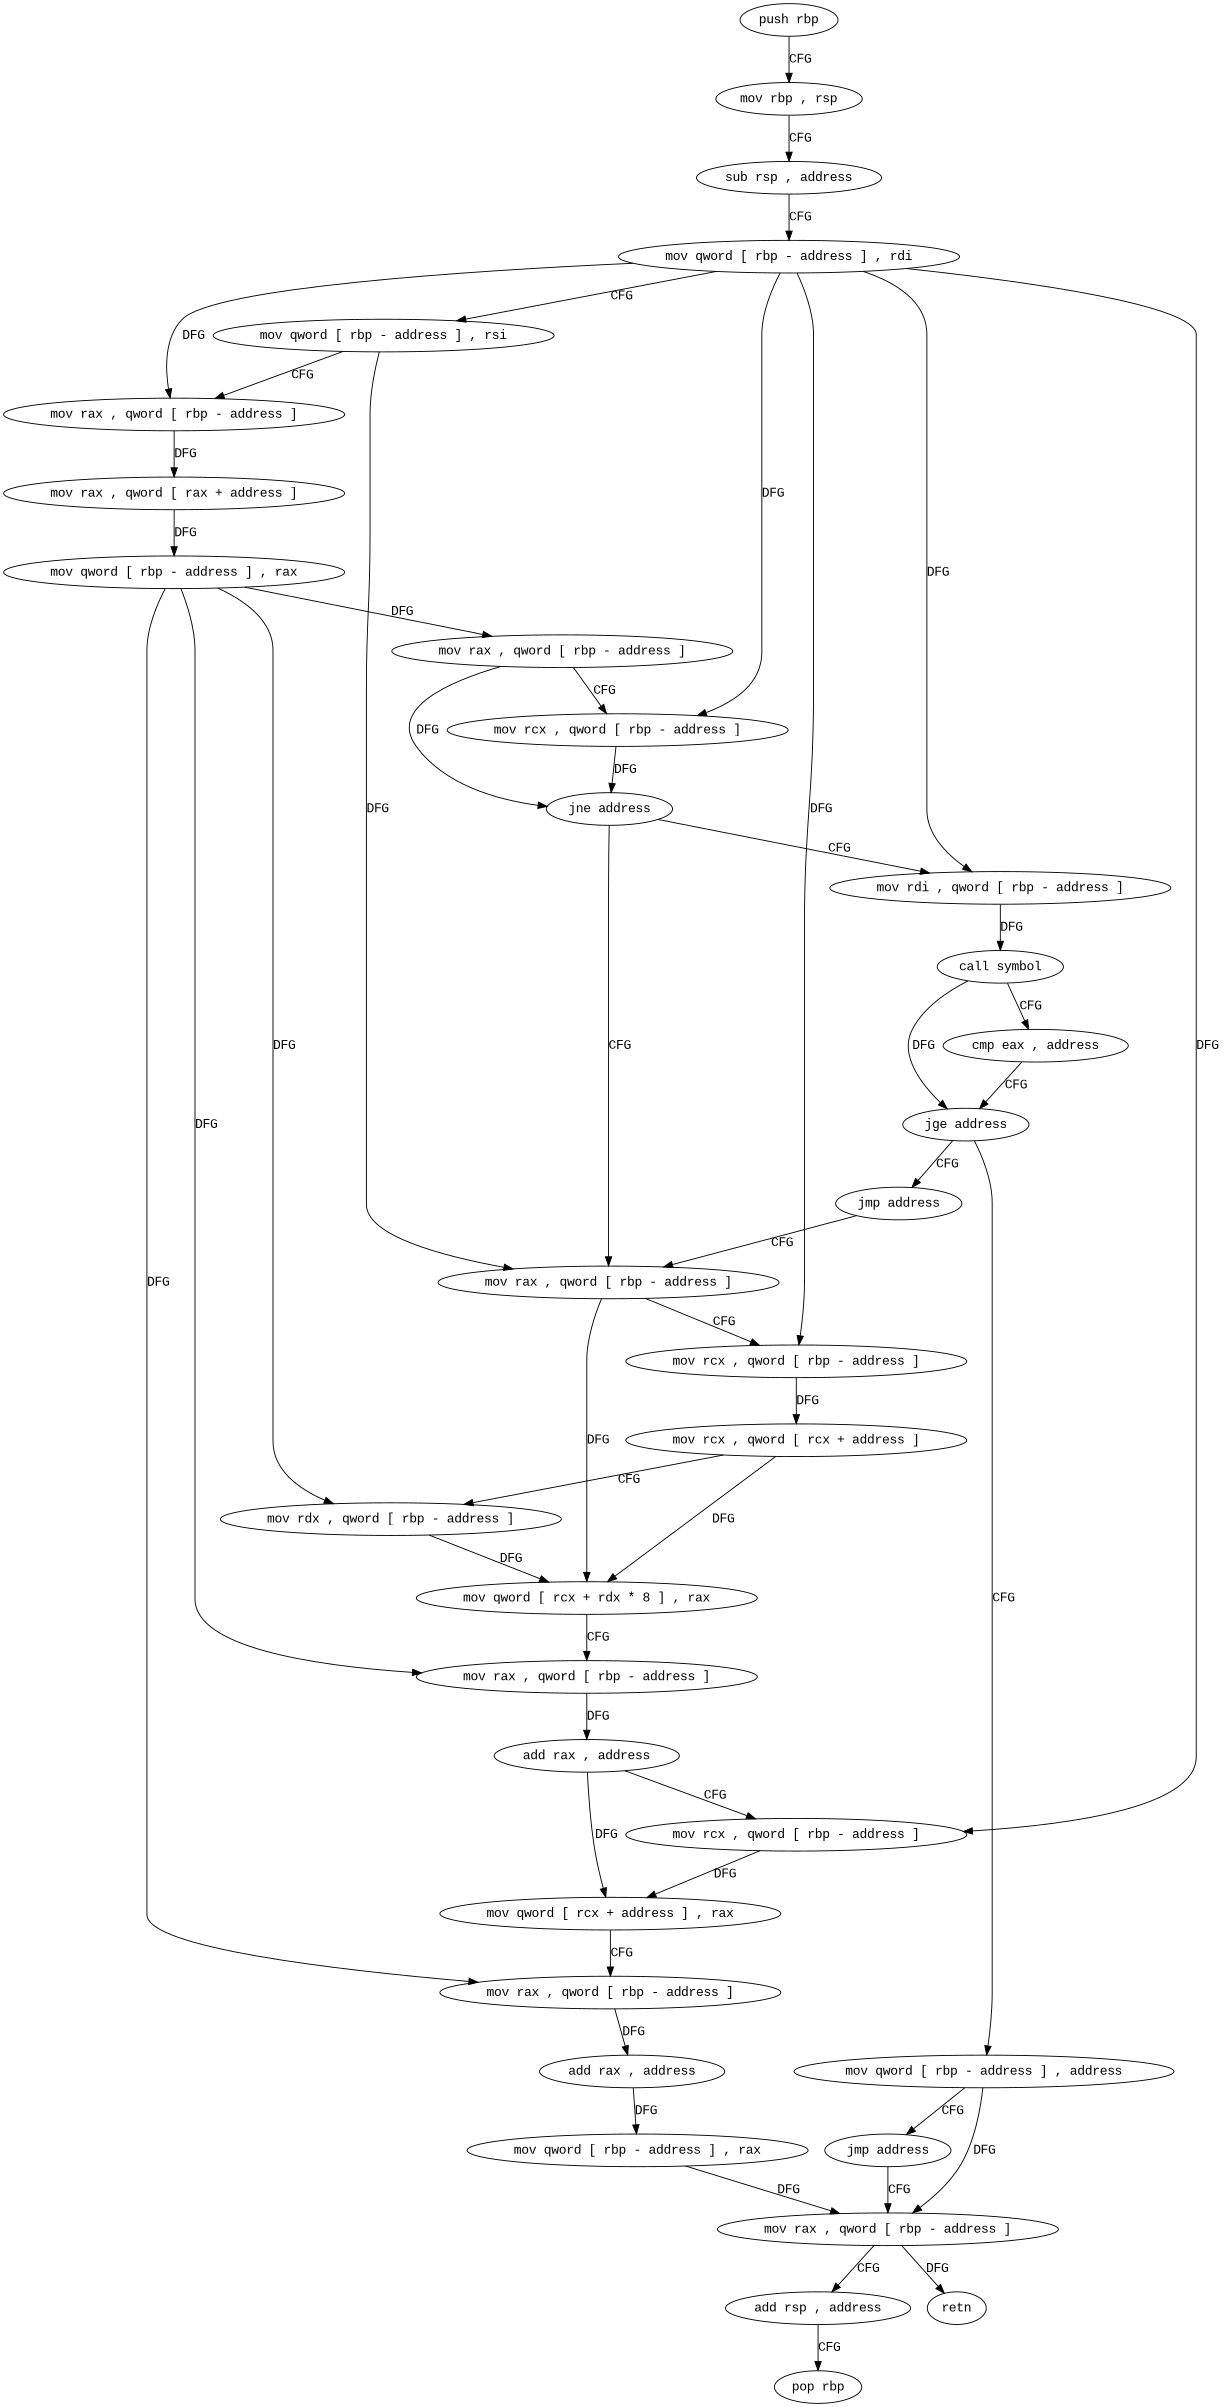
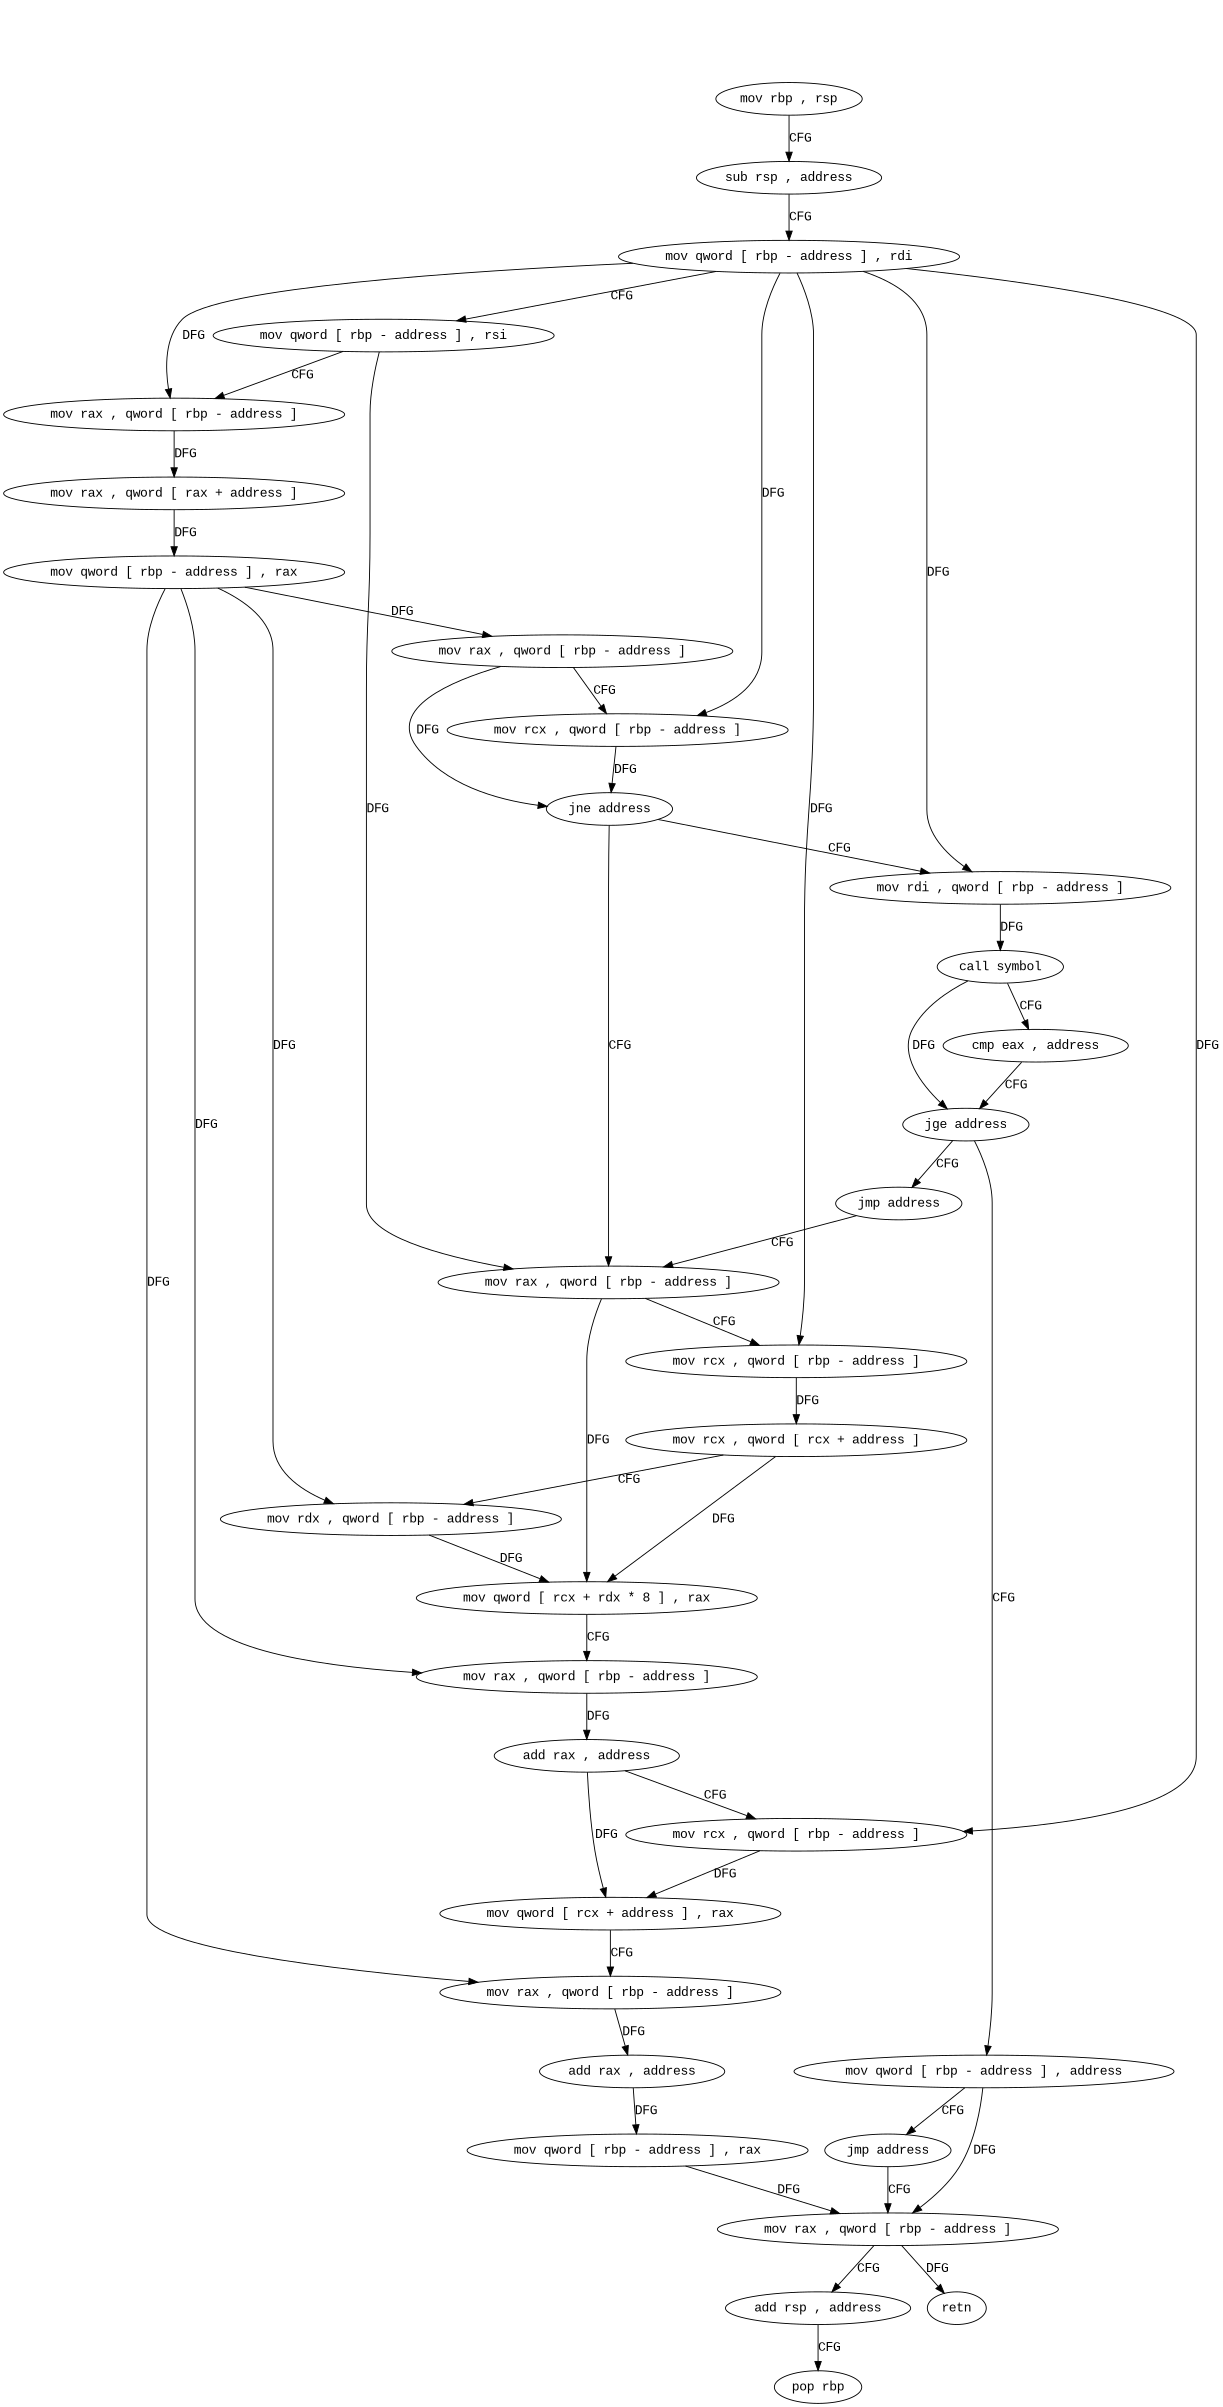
(789, 20) -> none
